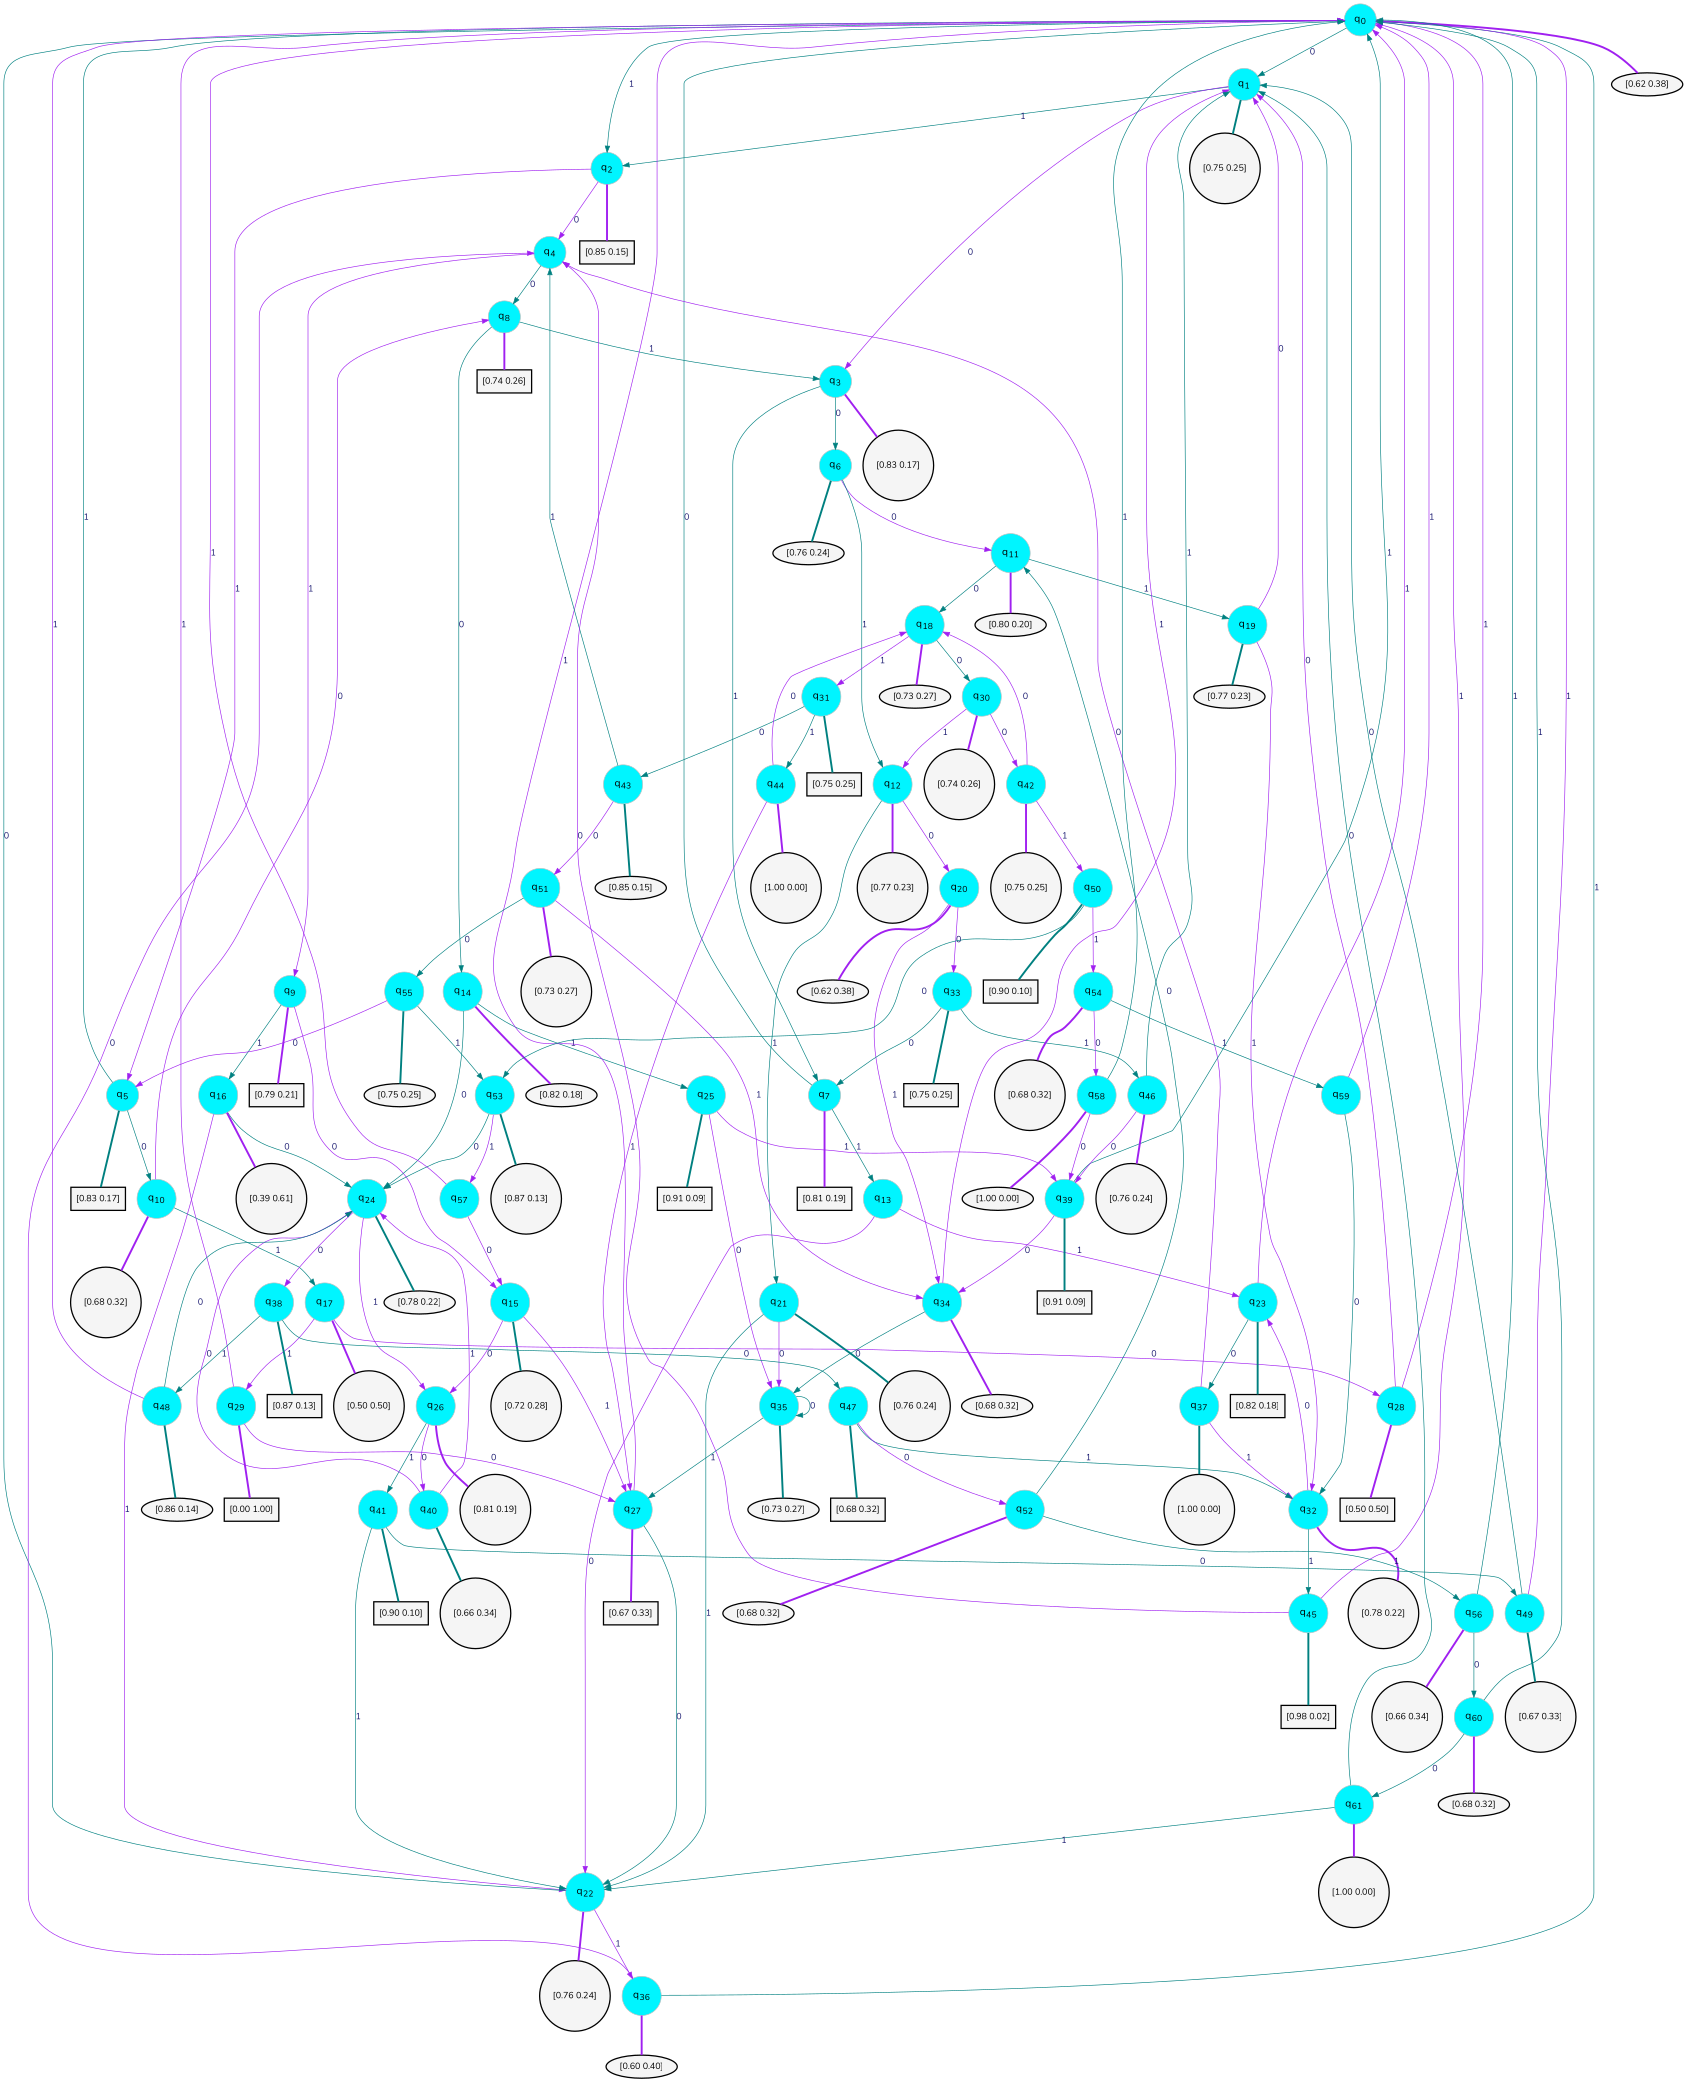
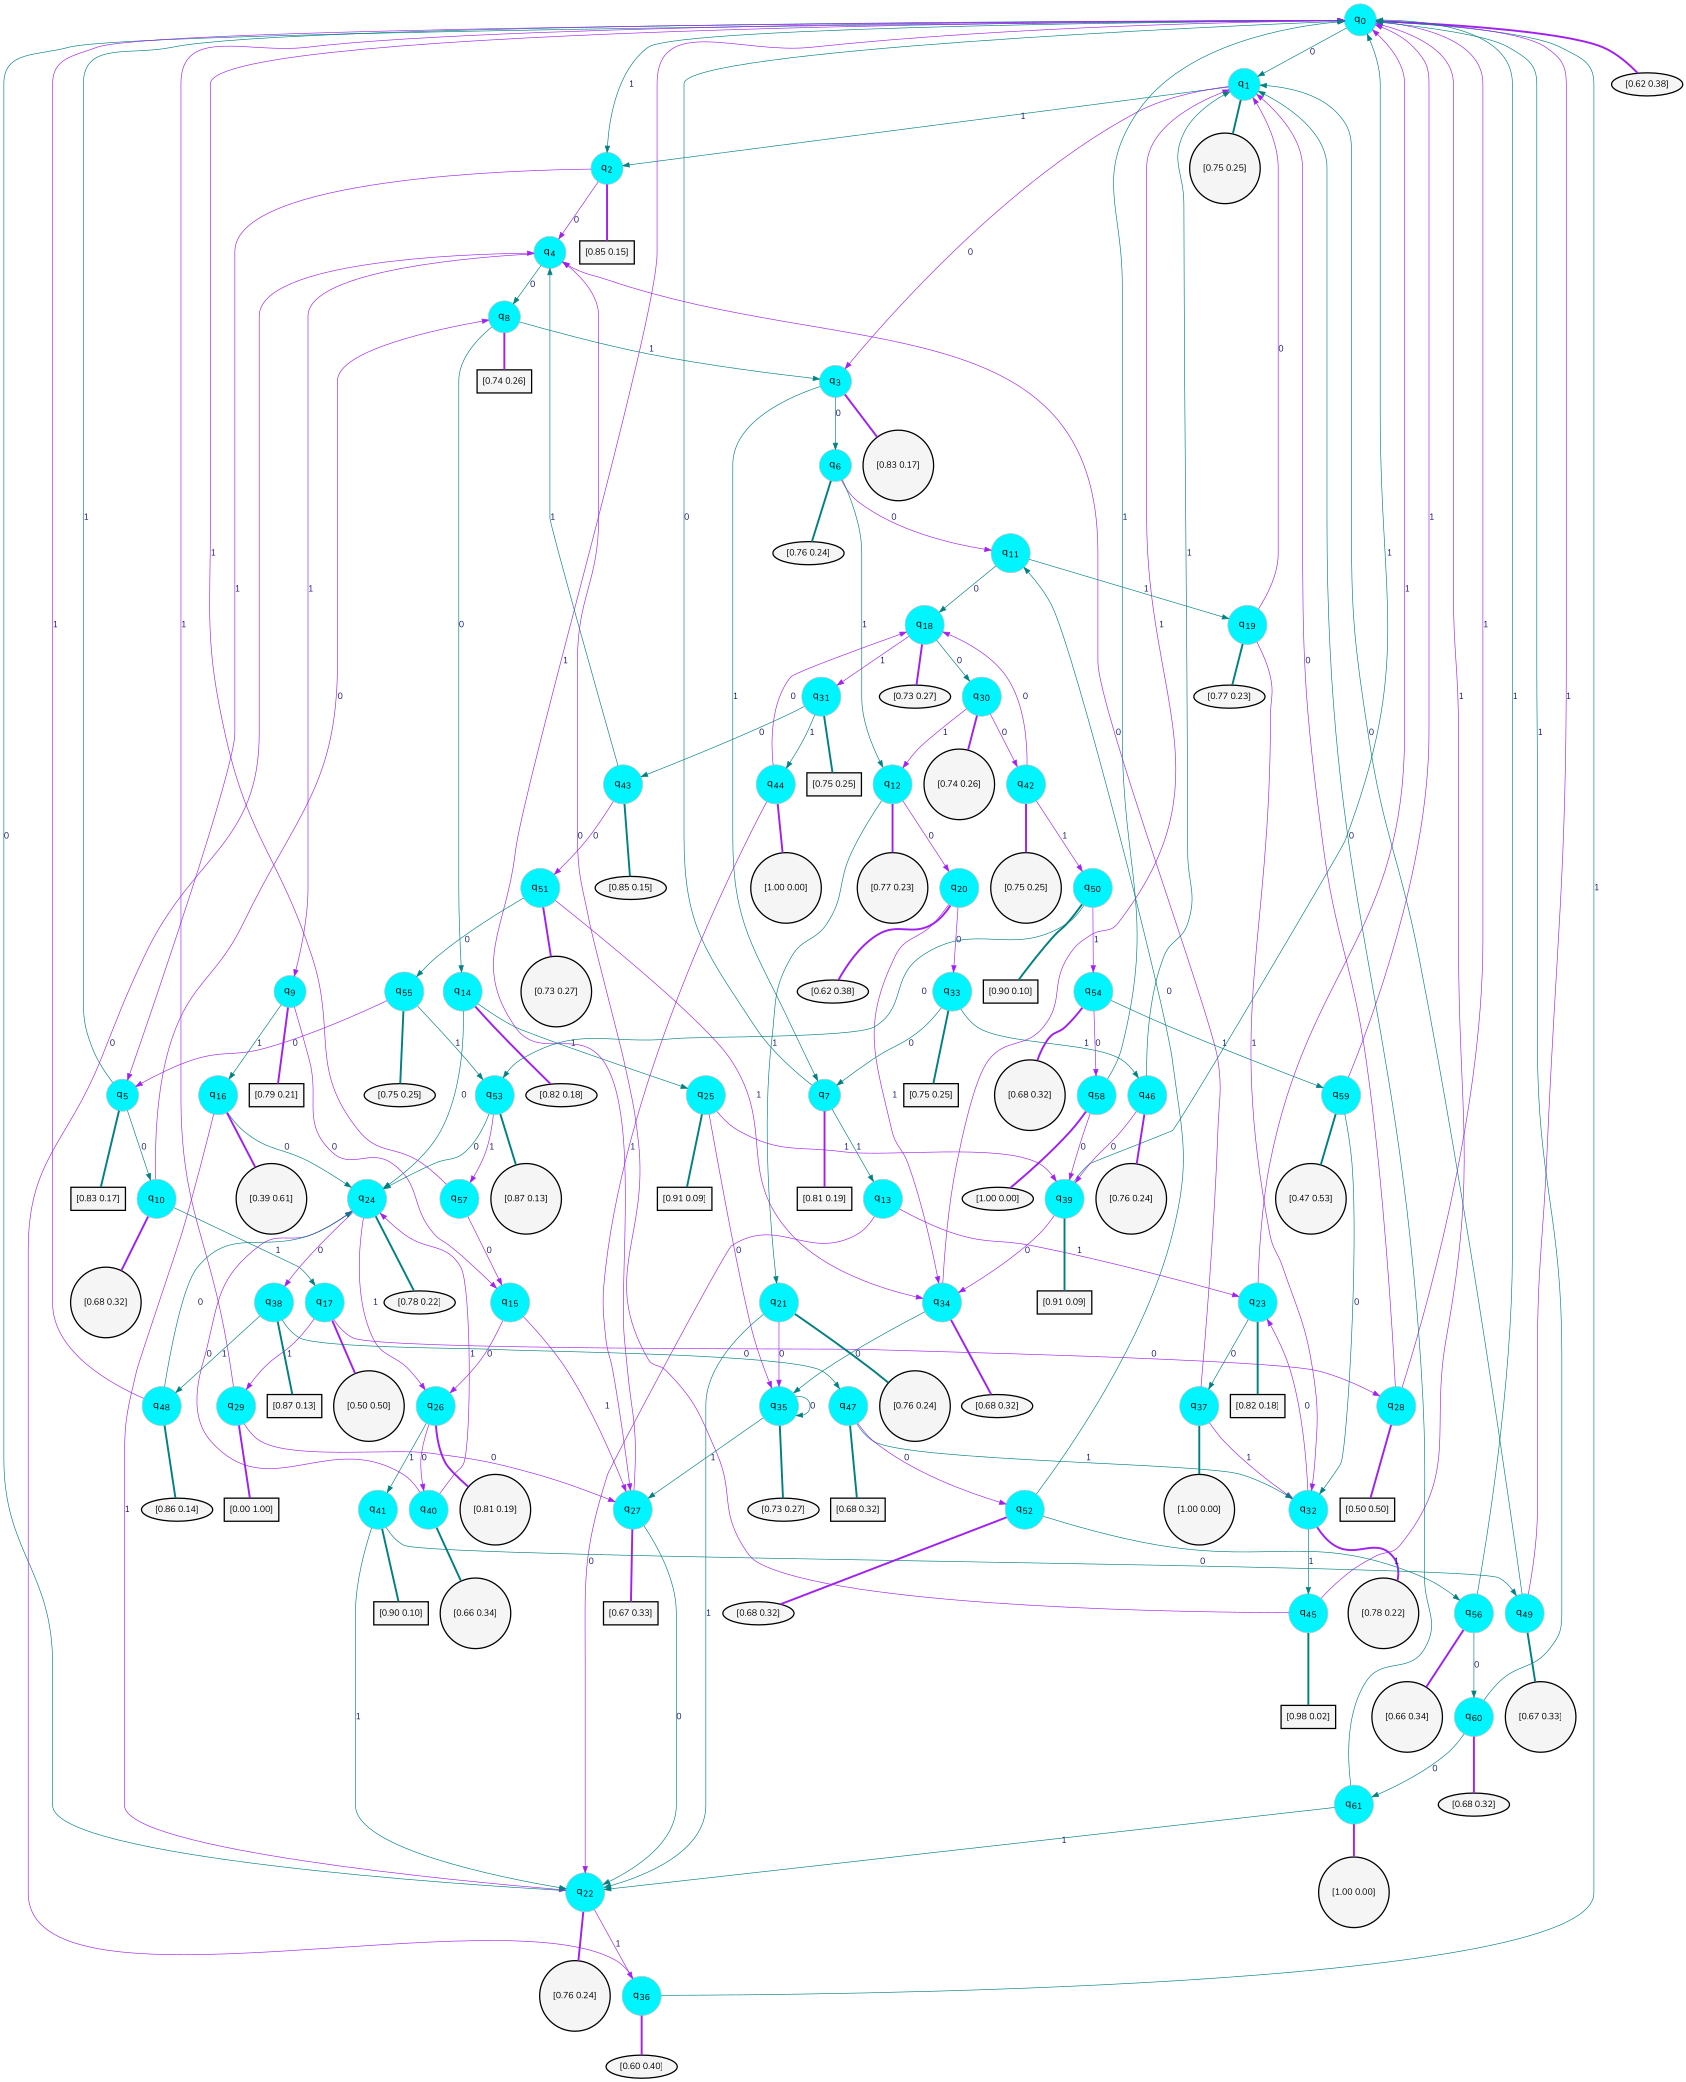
(1011, 625) -> none
none -> (1311, 1199)
(526, 1406) -> none
